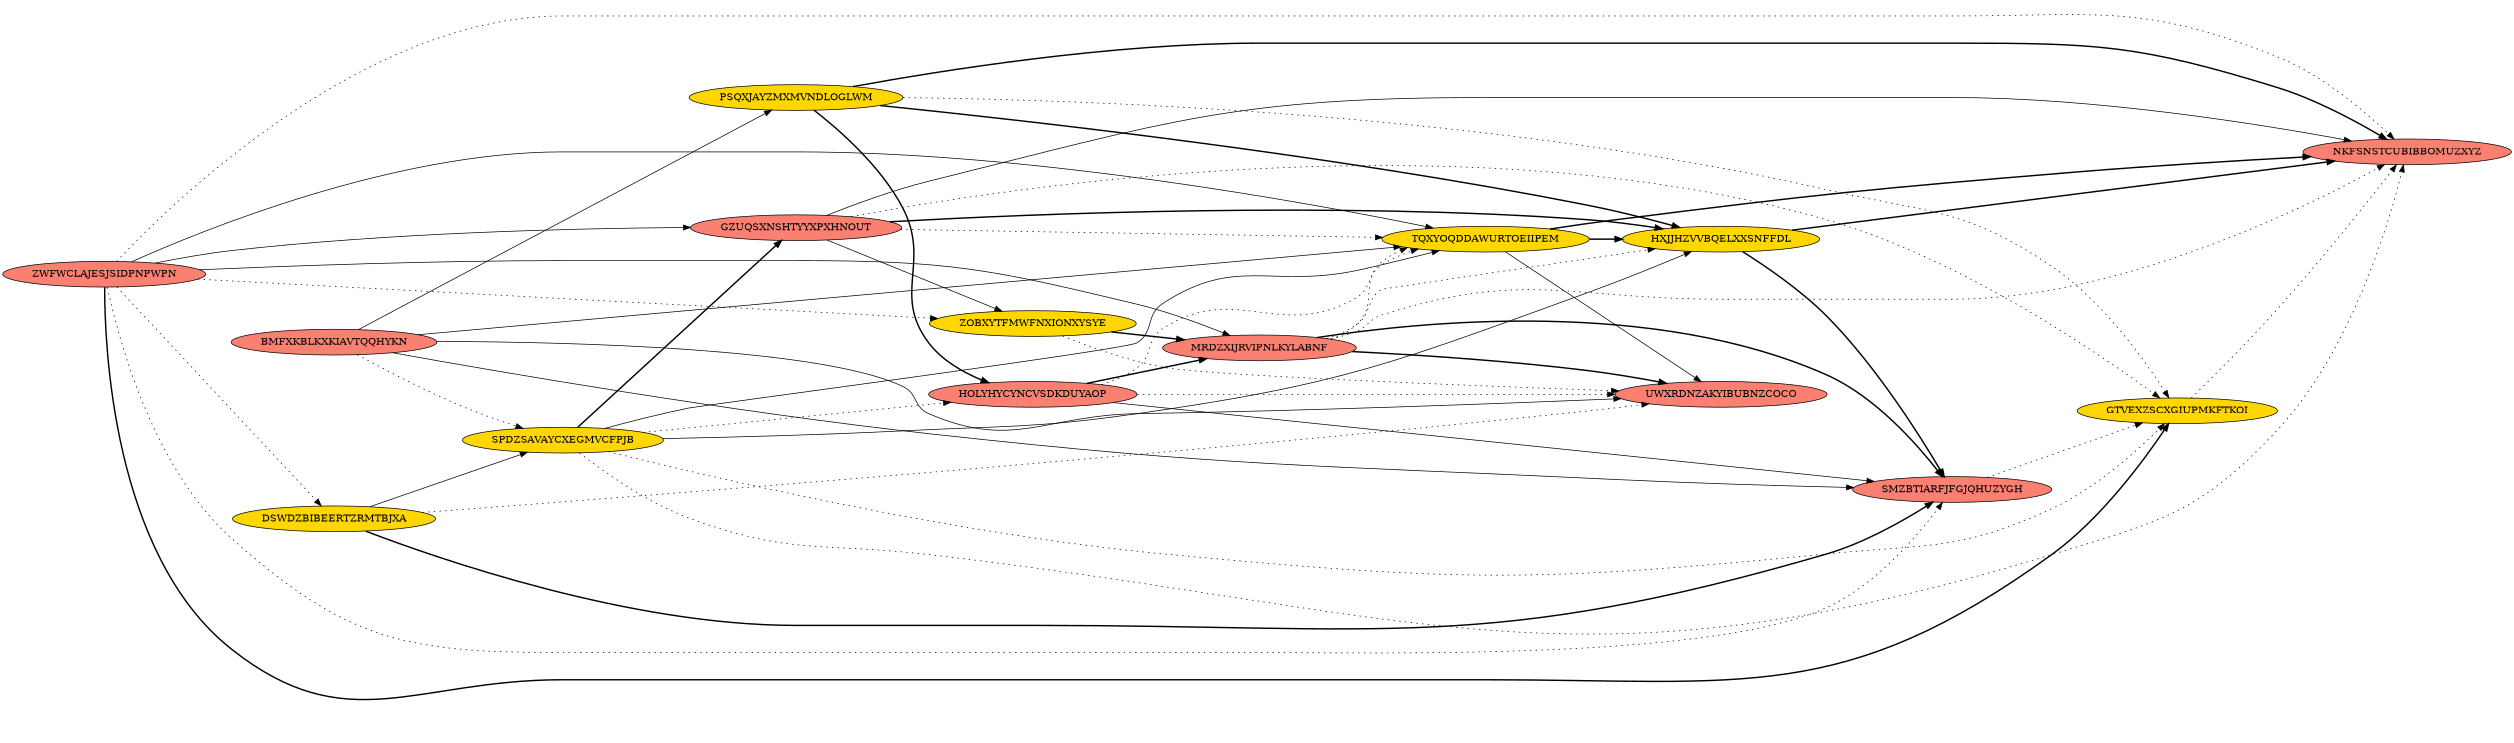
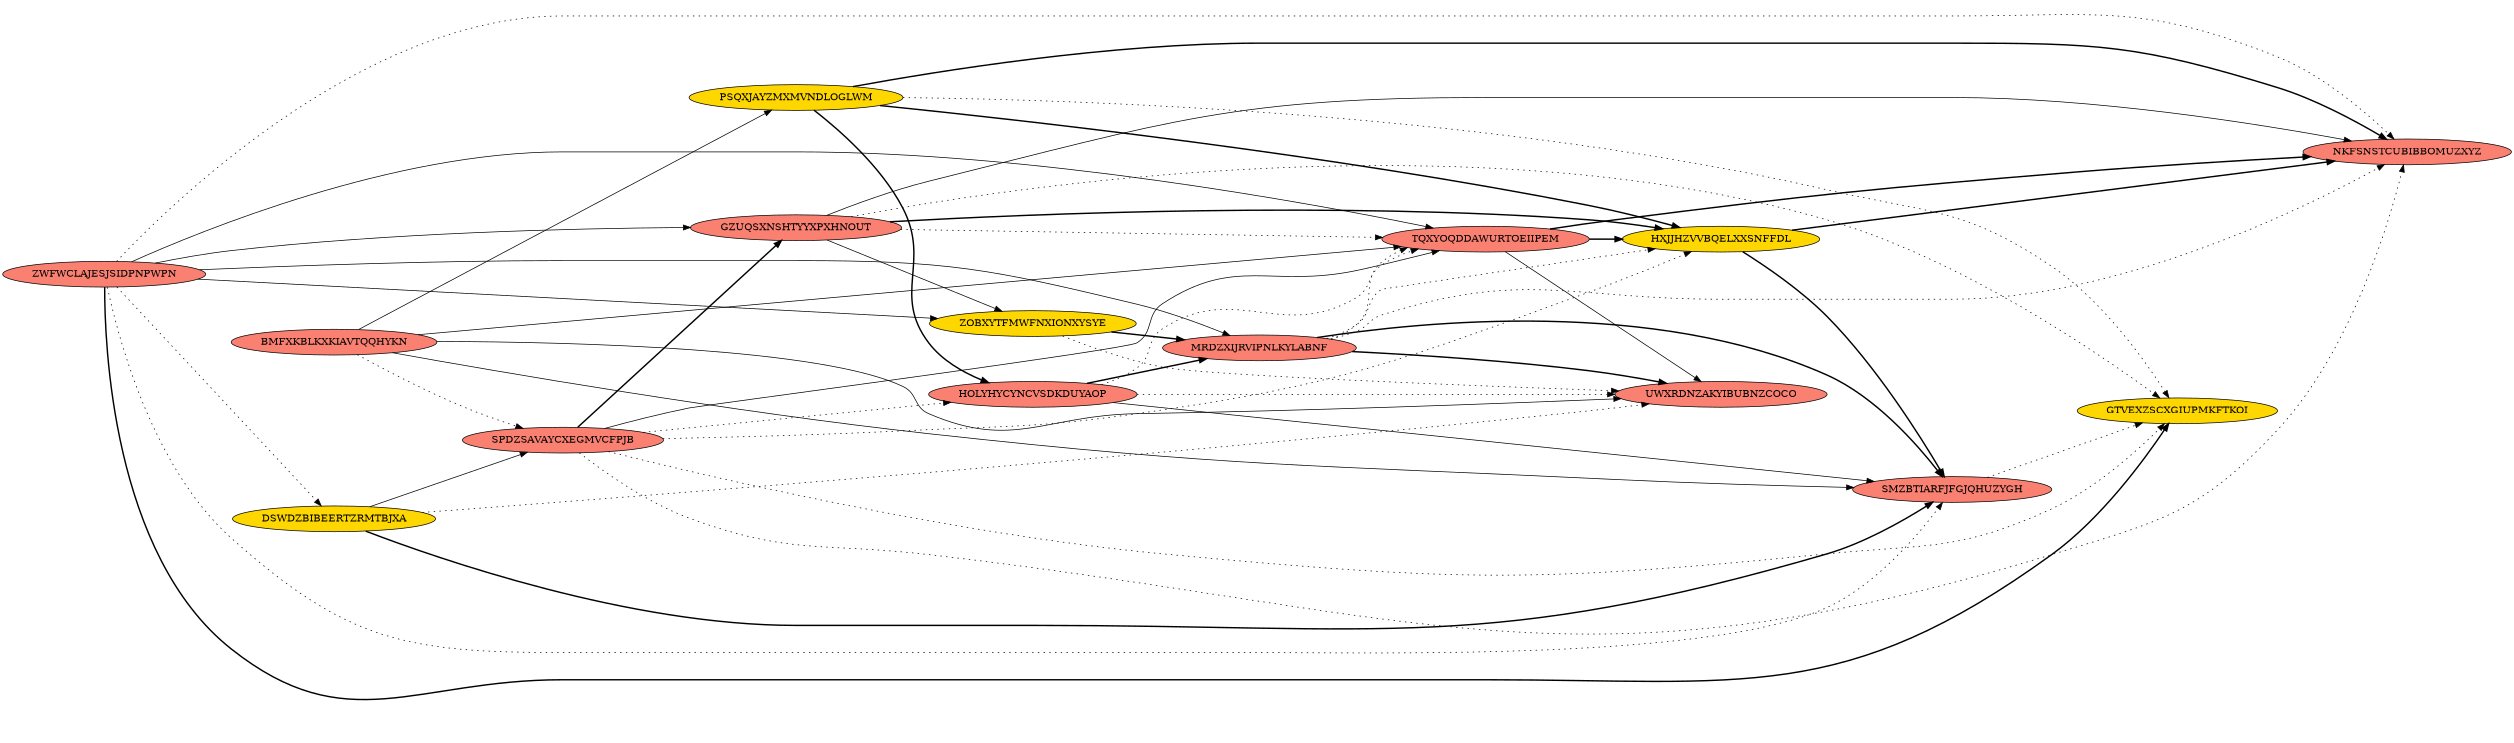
(1486, 239) -> (1486, 239)
(2296, 288) -> none
(564, 299) -> (564, 299)
(1211, 402) -> (1211, 402)
(563, 440) -> (563, 440)
